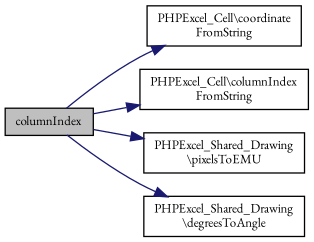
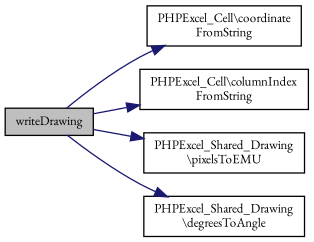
(49, 122) -> (49, 122)
